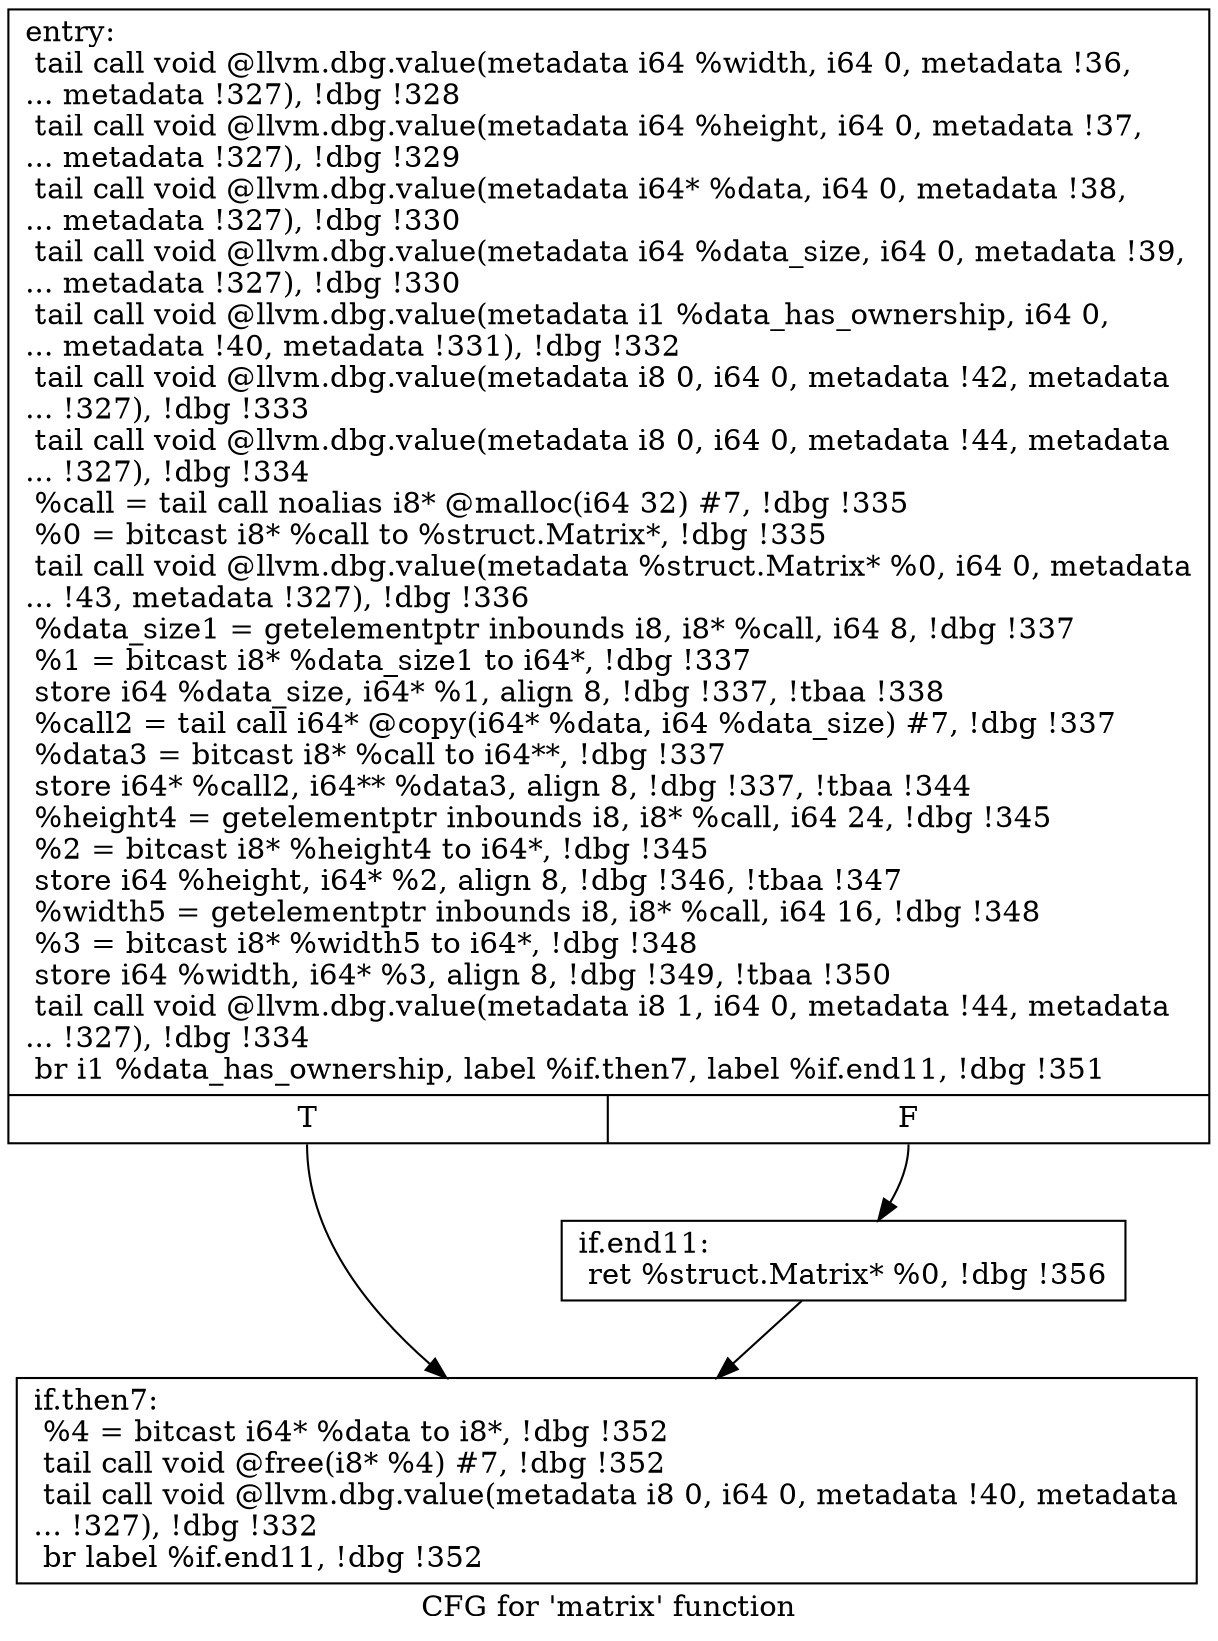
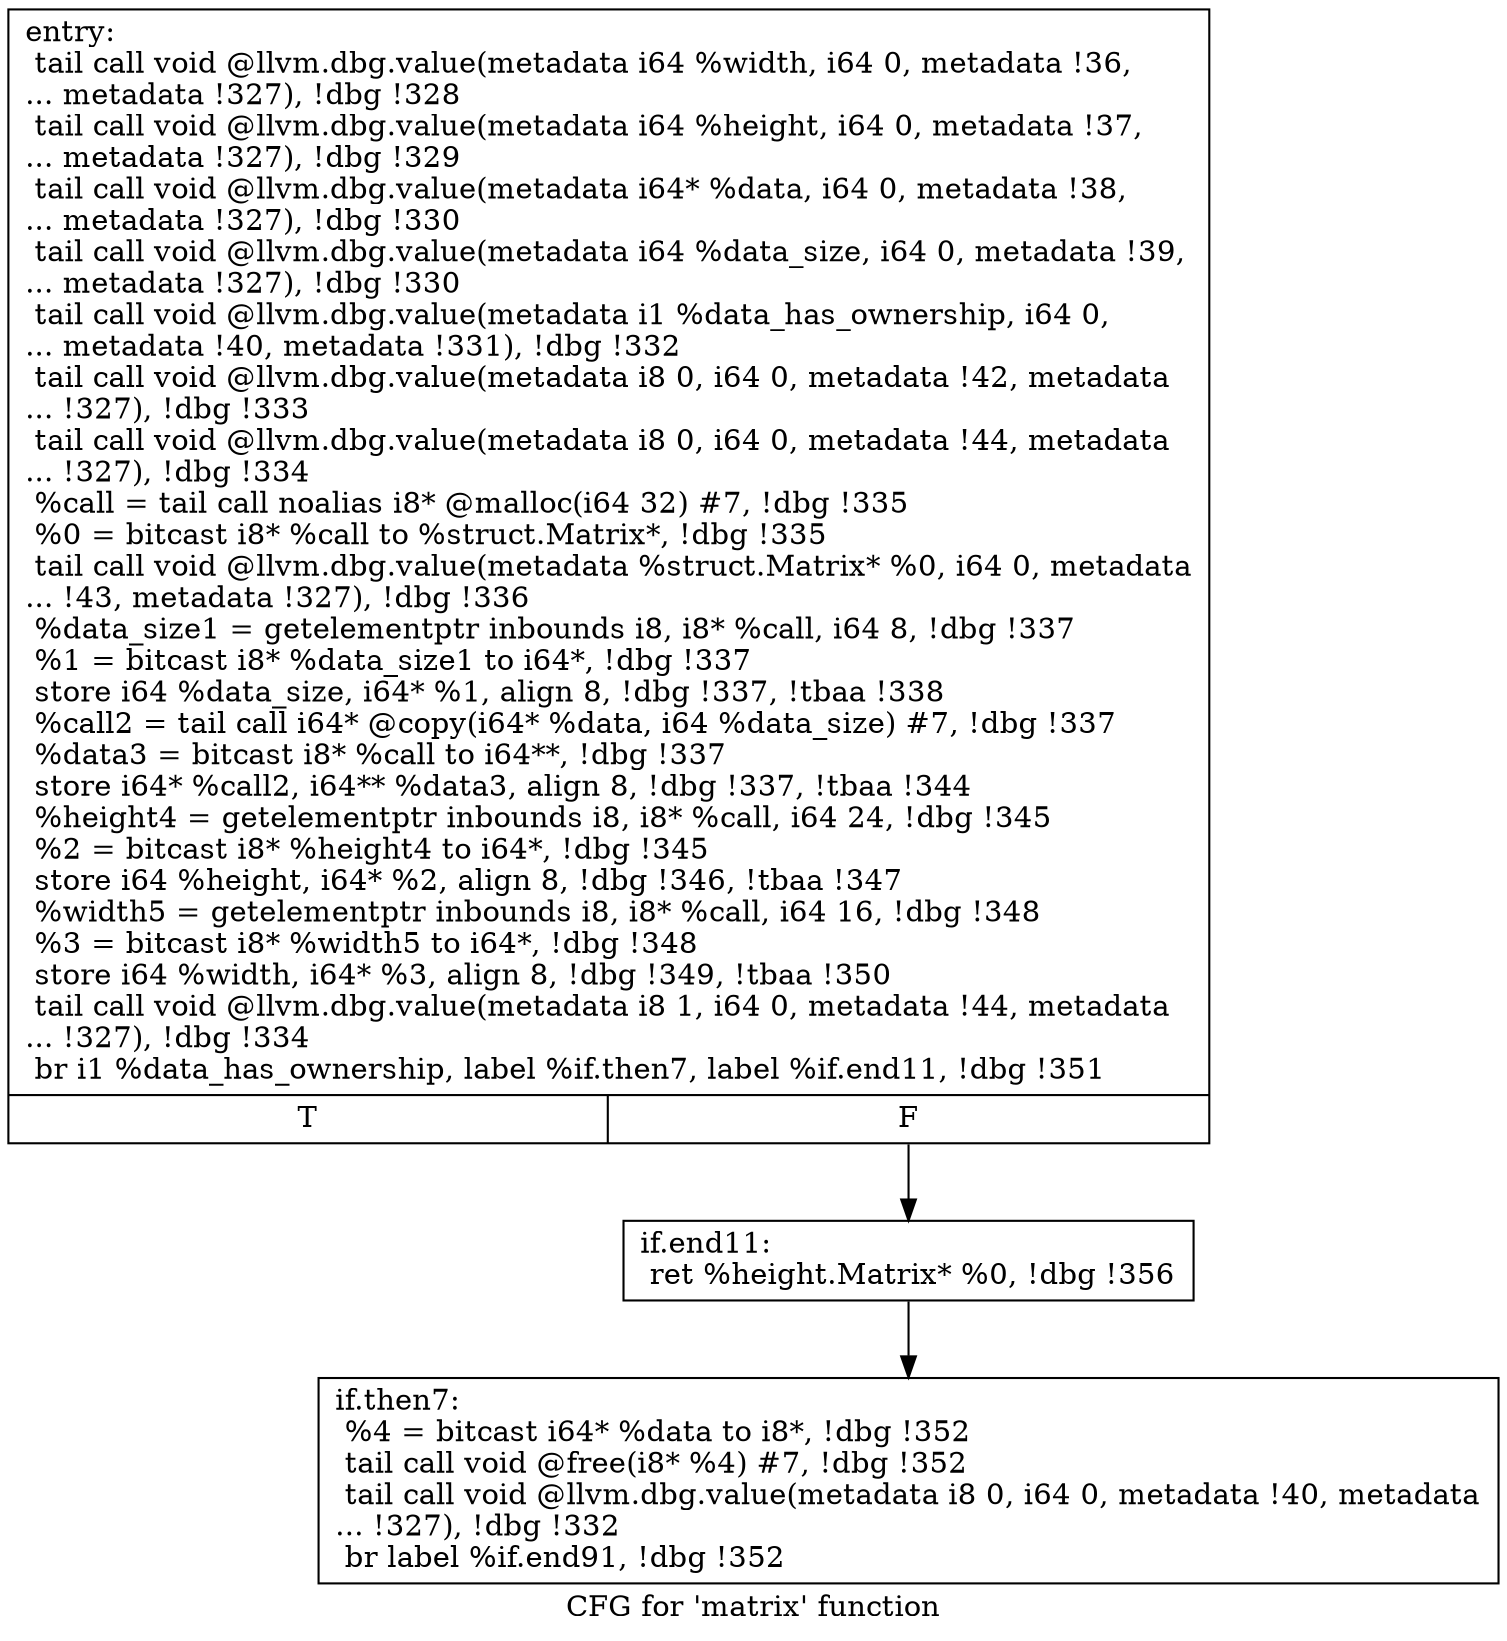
(345, 1267) -> none
(844, 1275) -> (909, 1275)
(259, 1558) -> (561, 1558)
